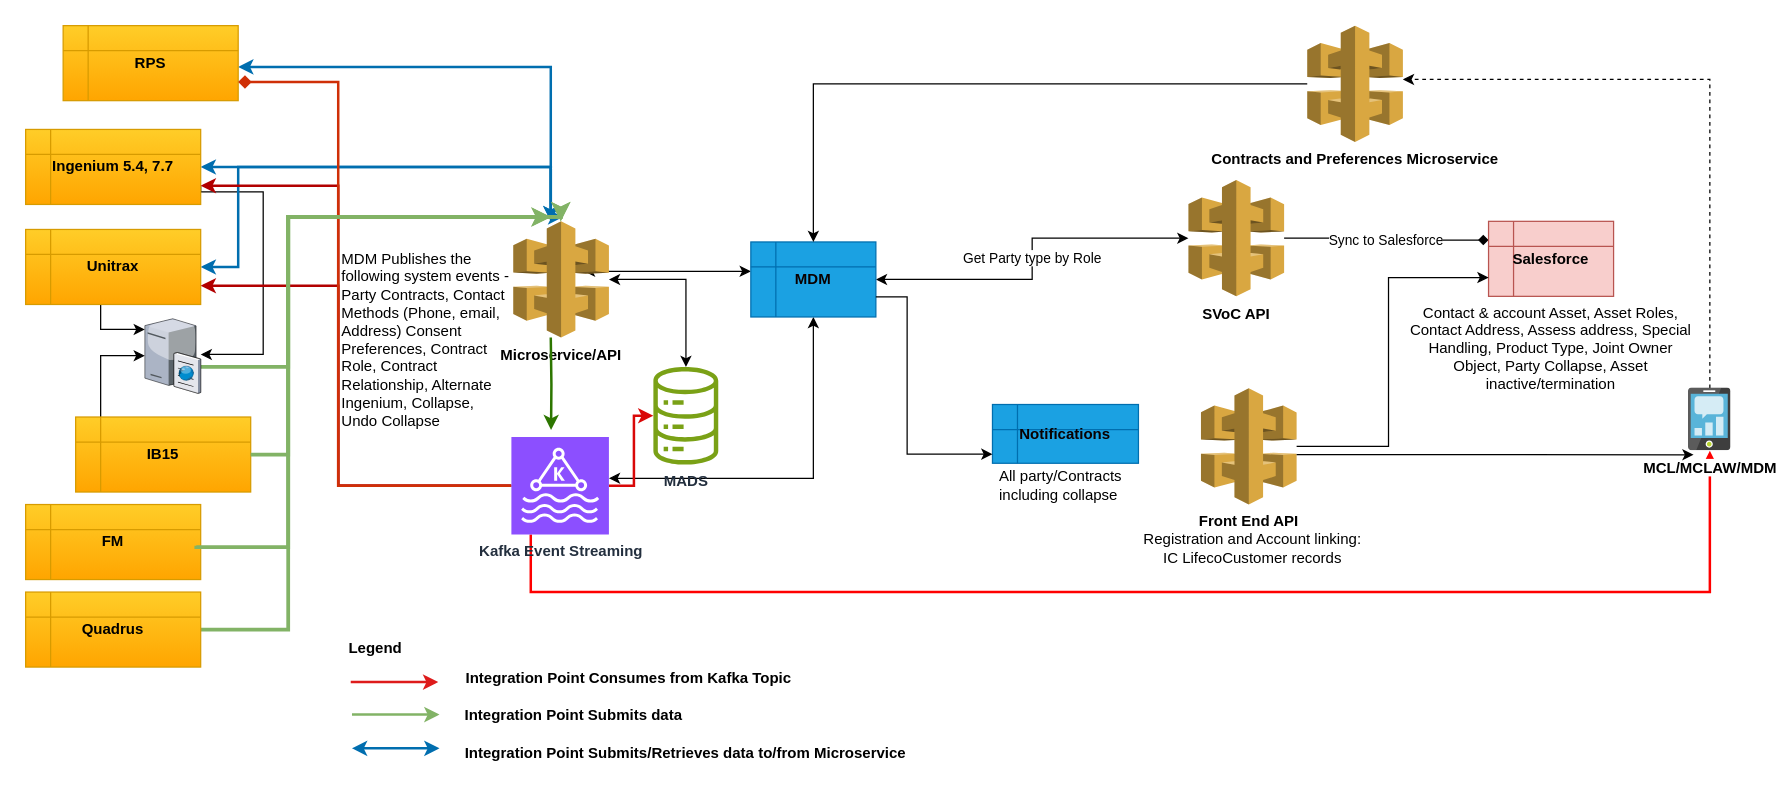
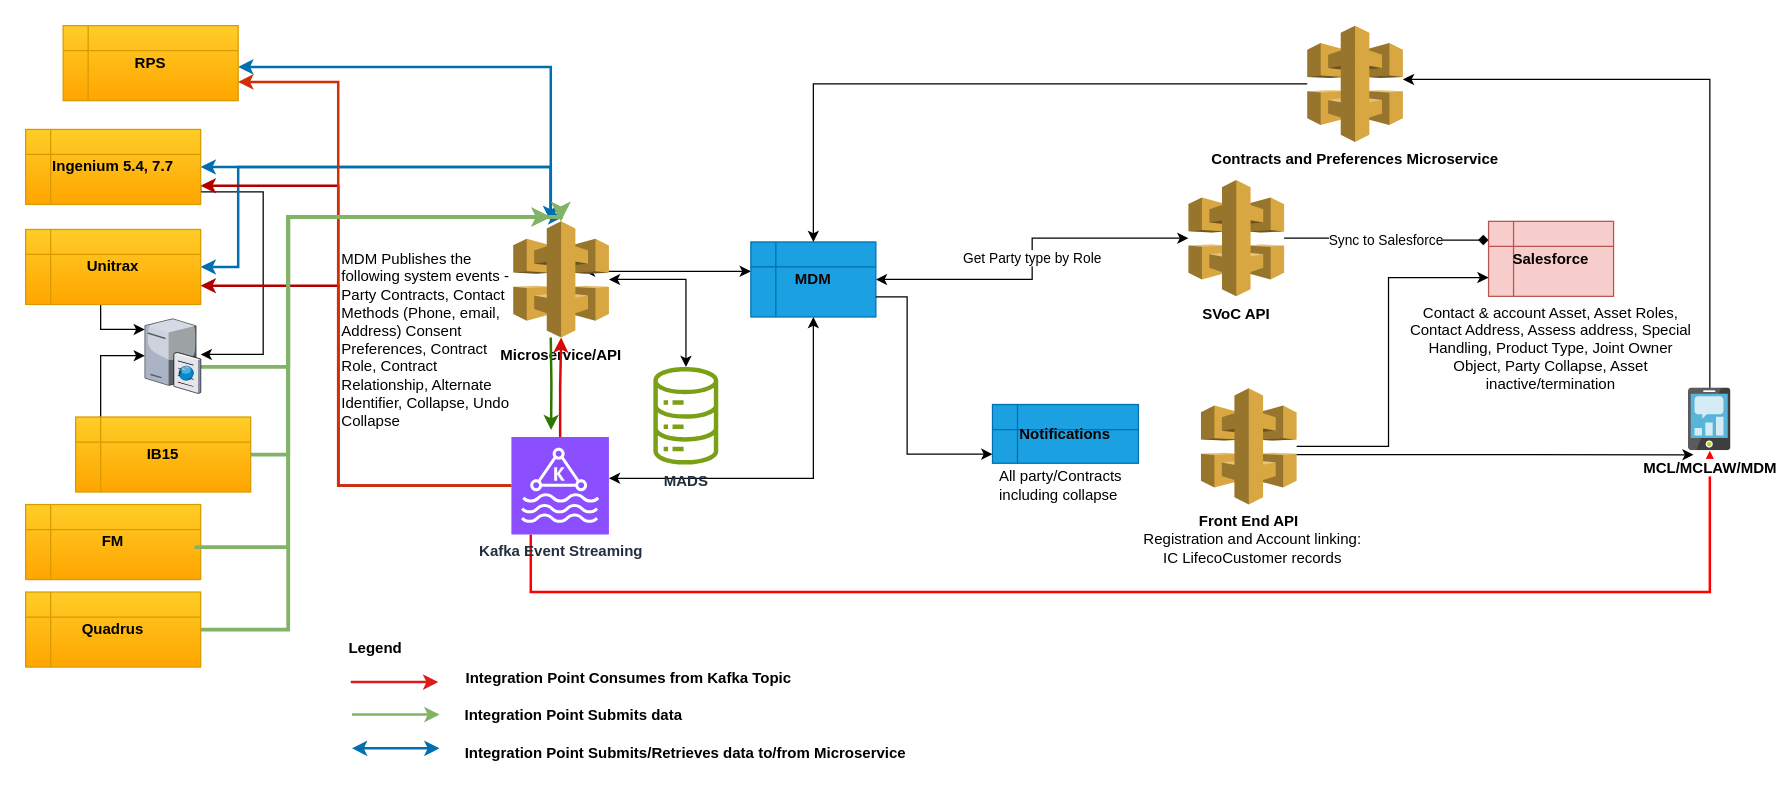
(251, 82) -> (250, 82)
(1709, 83) -> (1709, 83)
(428, 332) -> (428, 332)
(634, 459) -> (560, 392)
